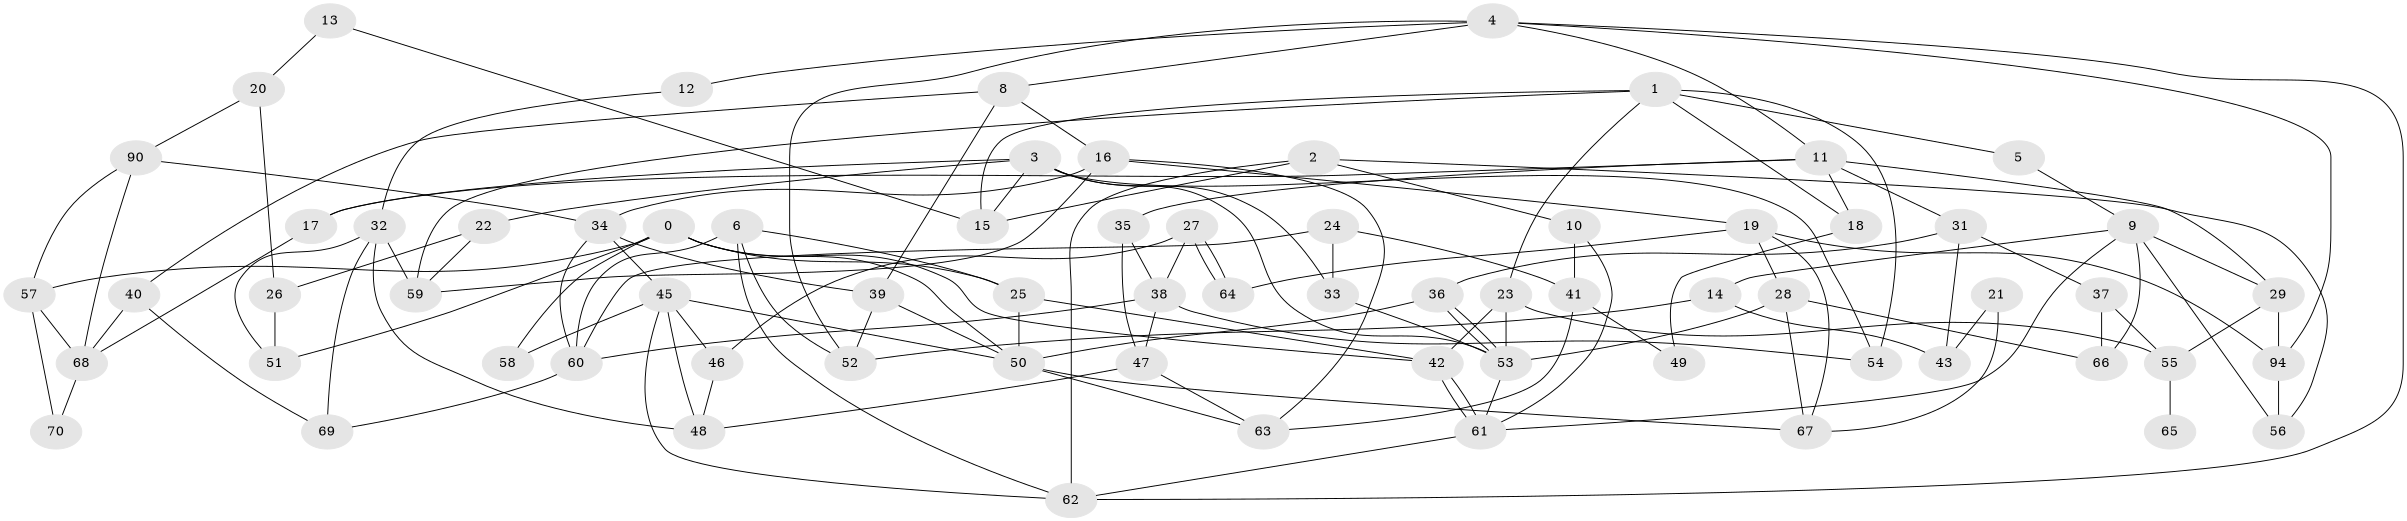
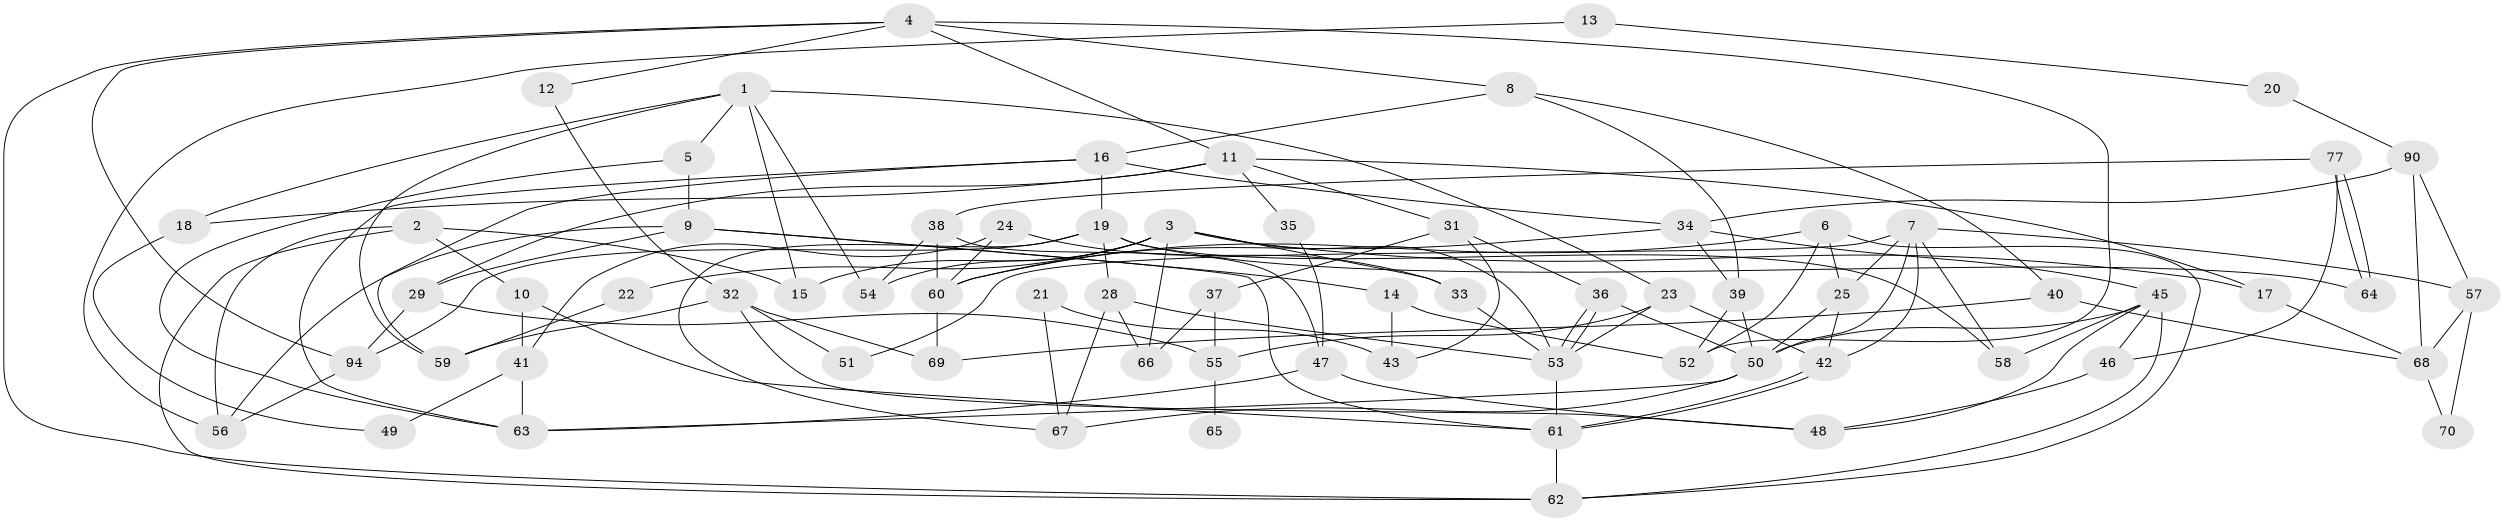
(656, 124) -> (686, 57)
(669, 226) -> (1912, 226)
(1192, 226) -> (2336, 158)
none -> (216, 249)
none -> (1566, 255)
(1142, 261) -> none
(275, 295) -> none
(2139, 299) -> (1158, 295)
